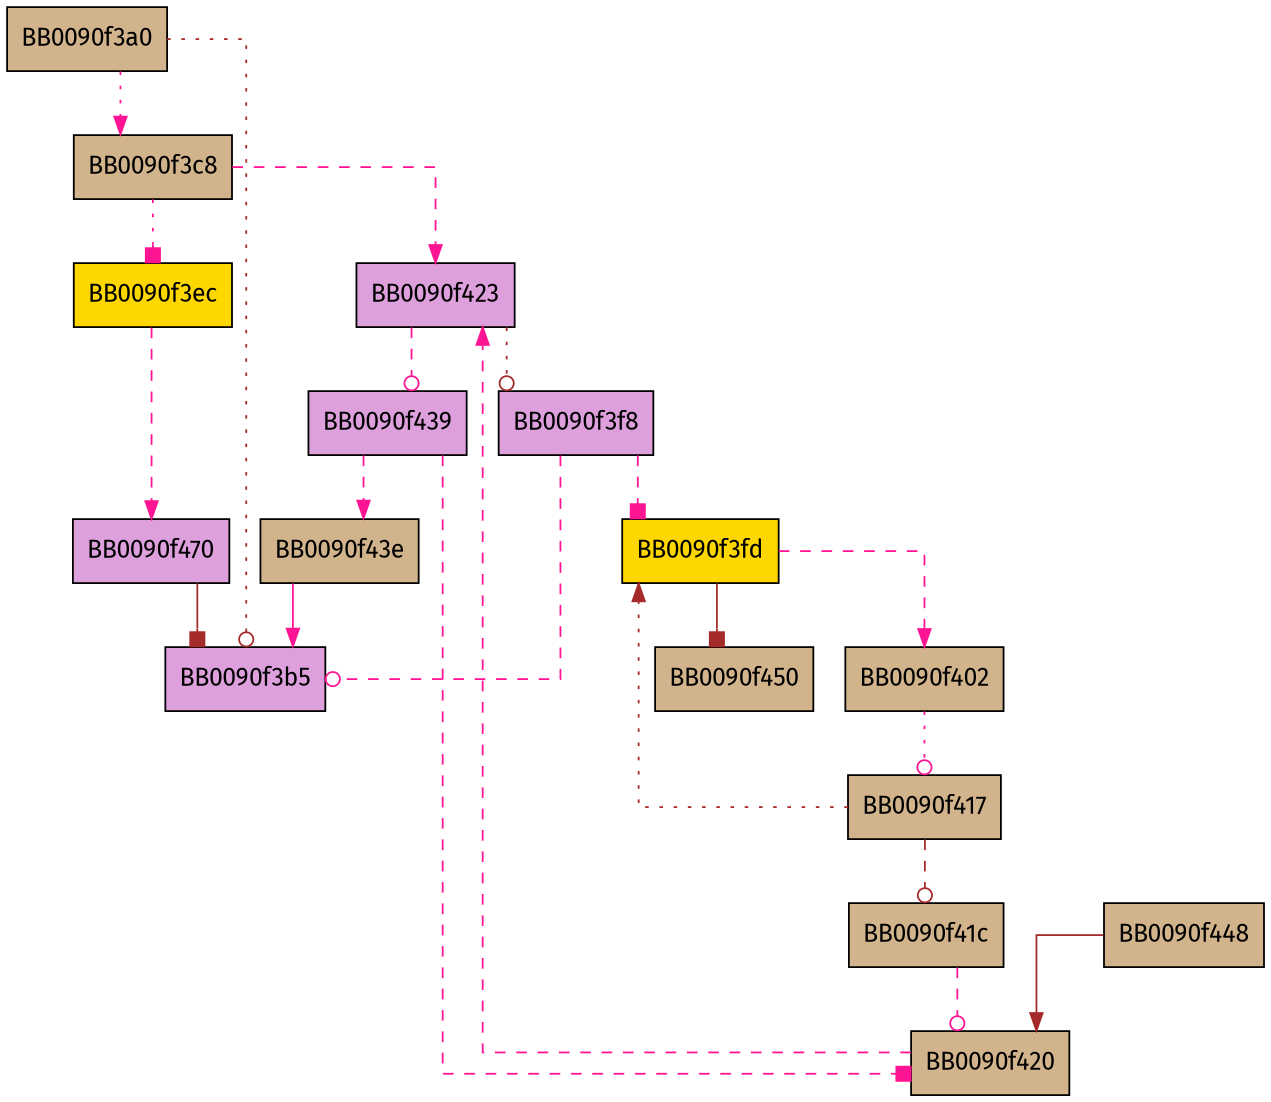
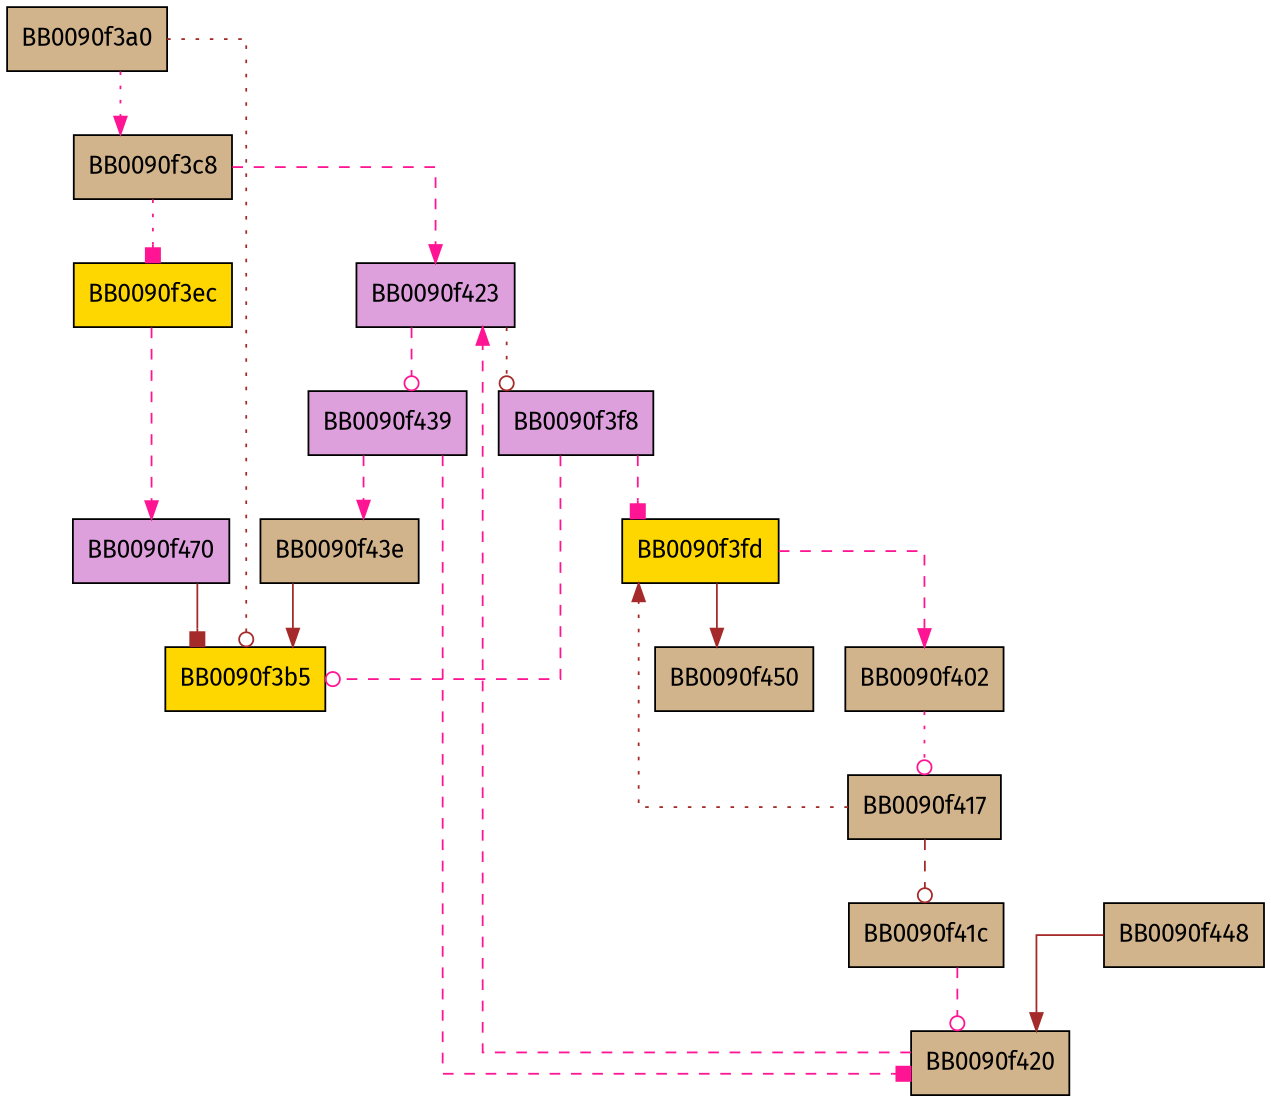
(293, 606) -> (293, 606)
(717, 606) -> (717, 606)
(245, 679) -> (245, 679)
